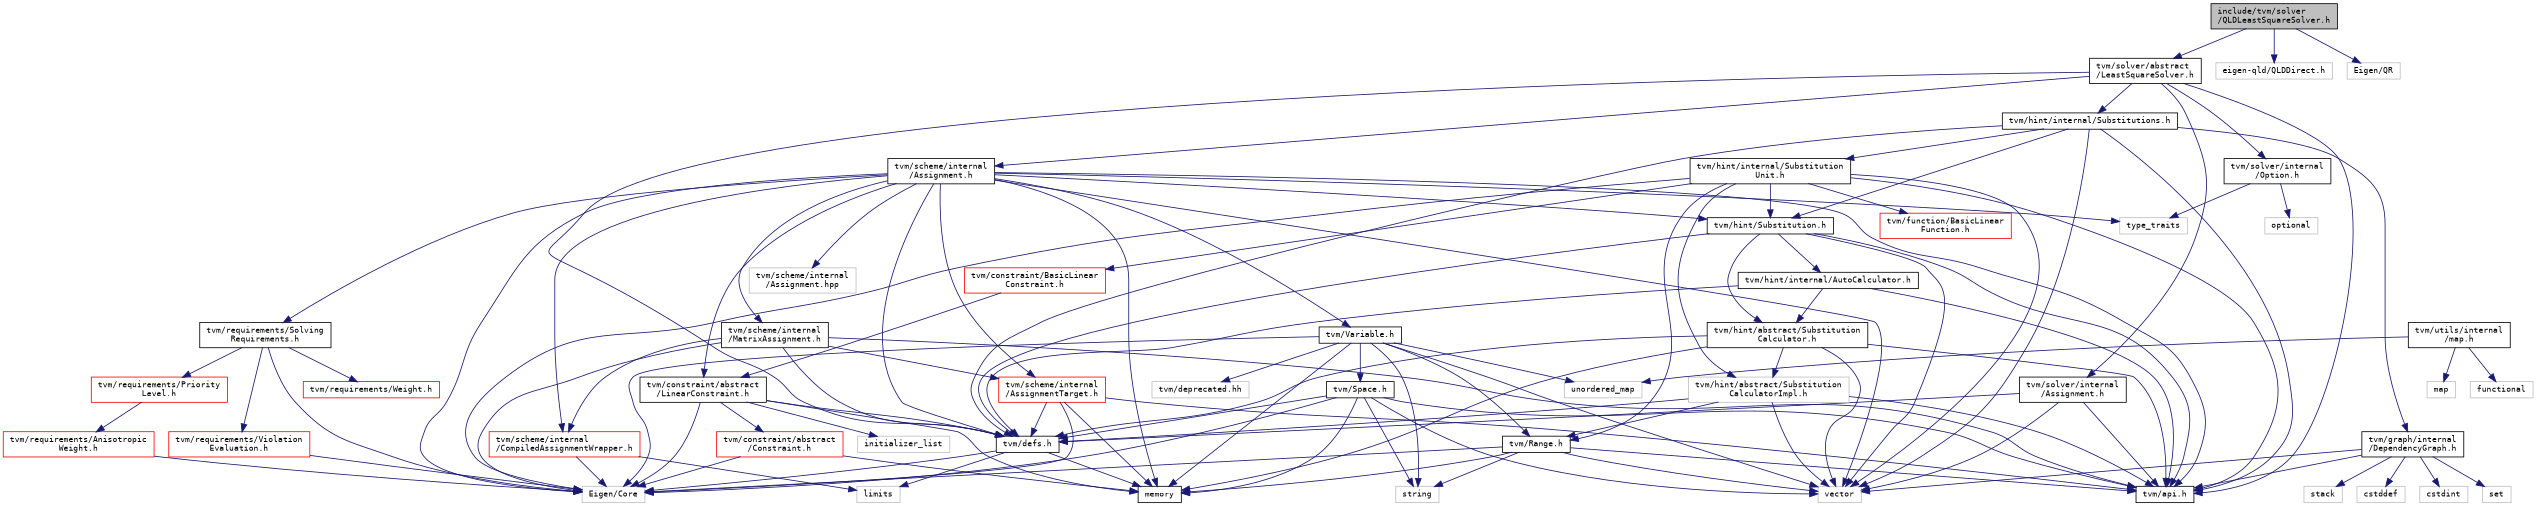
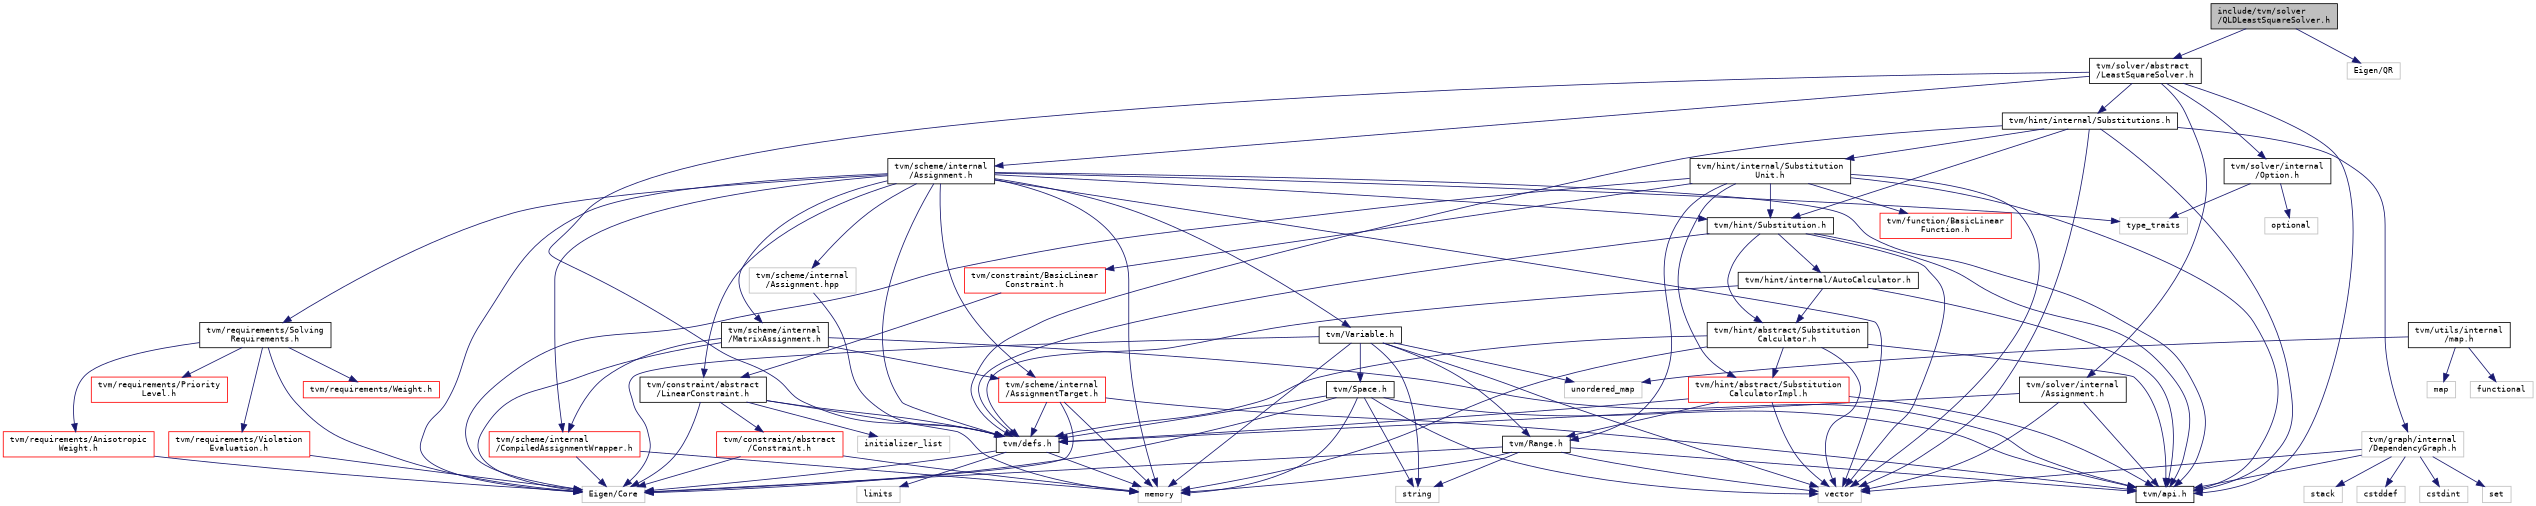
(2274, 71) -> none
(1200, 390) -> none
(1769, 390) -> (1769, 390)
(844, 404) -> (873, 403)
(123, 415) -> (116, 360)
(2413, 444) -> (2413, 444)
(744, 473) -> (885, 471)
(1160, 494) -> (1160, 494)
